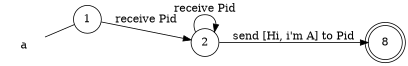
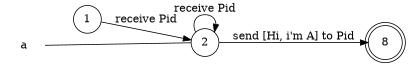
(60, 31) -> (118, 44)
